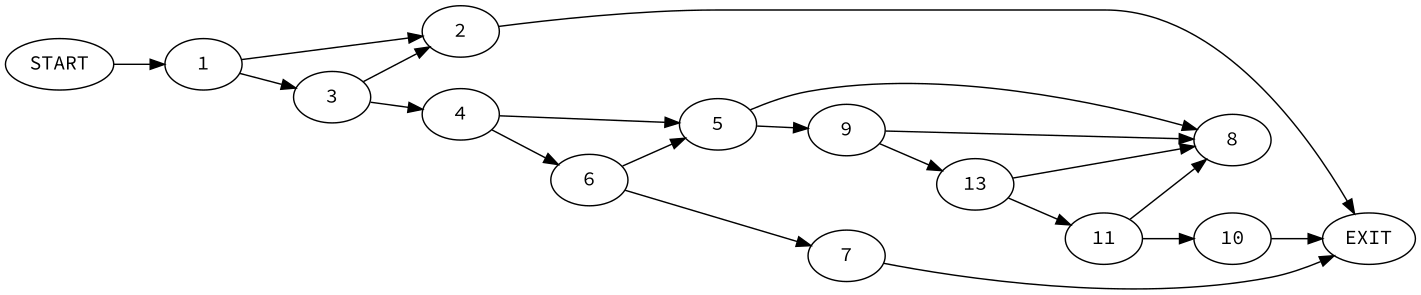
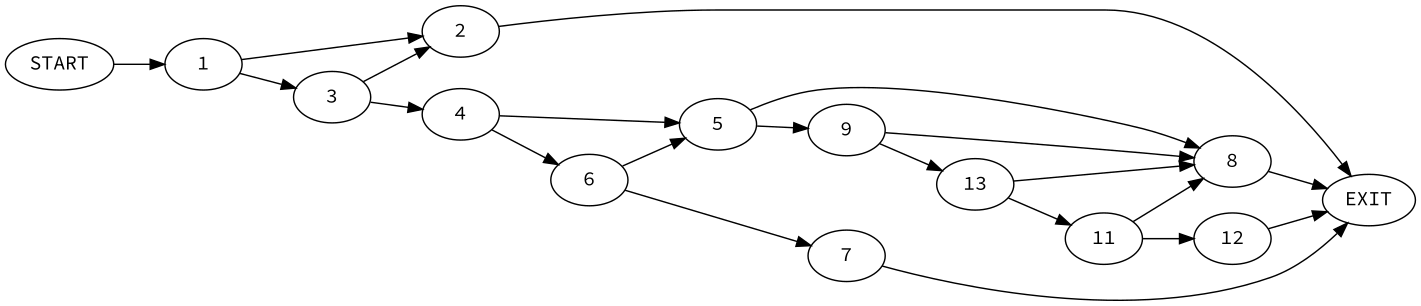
none -> (1291, 178)
(1232, 239) -> (1232, 239)
